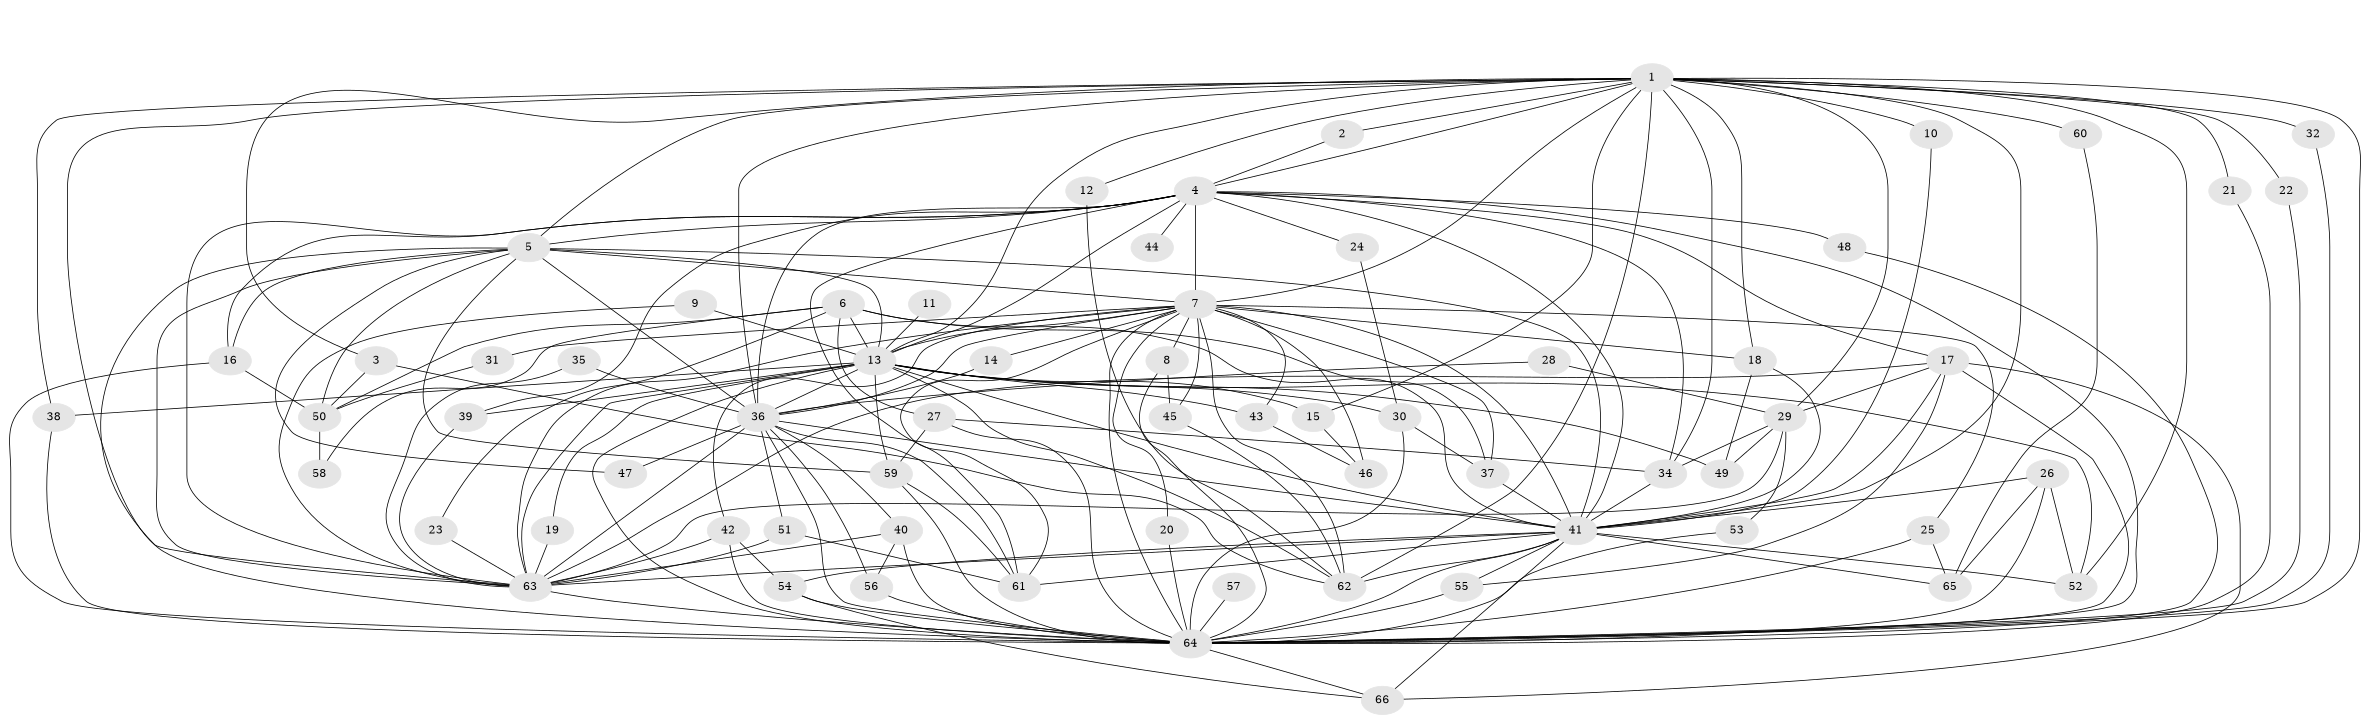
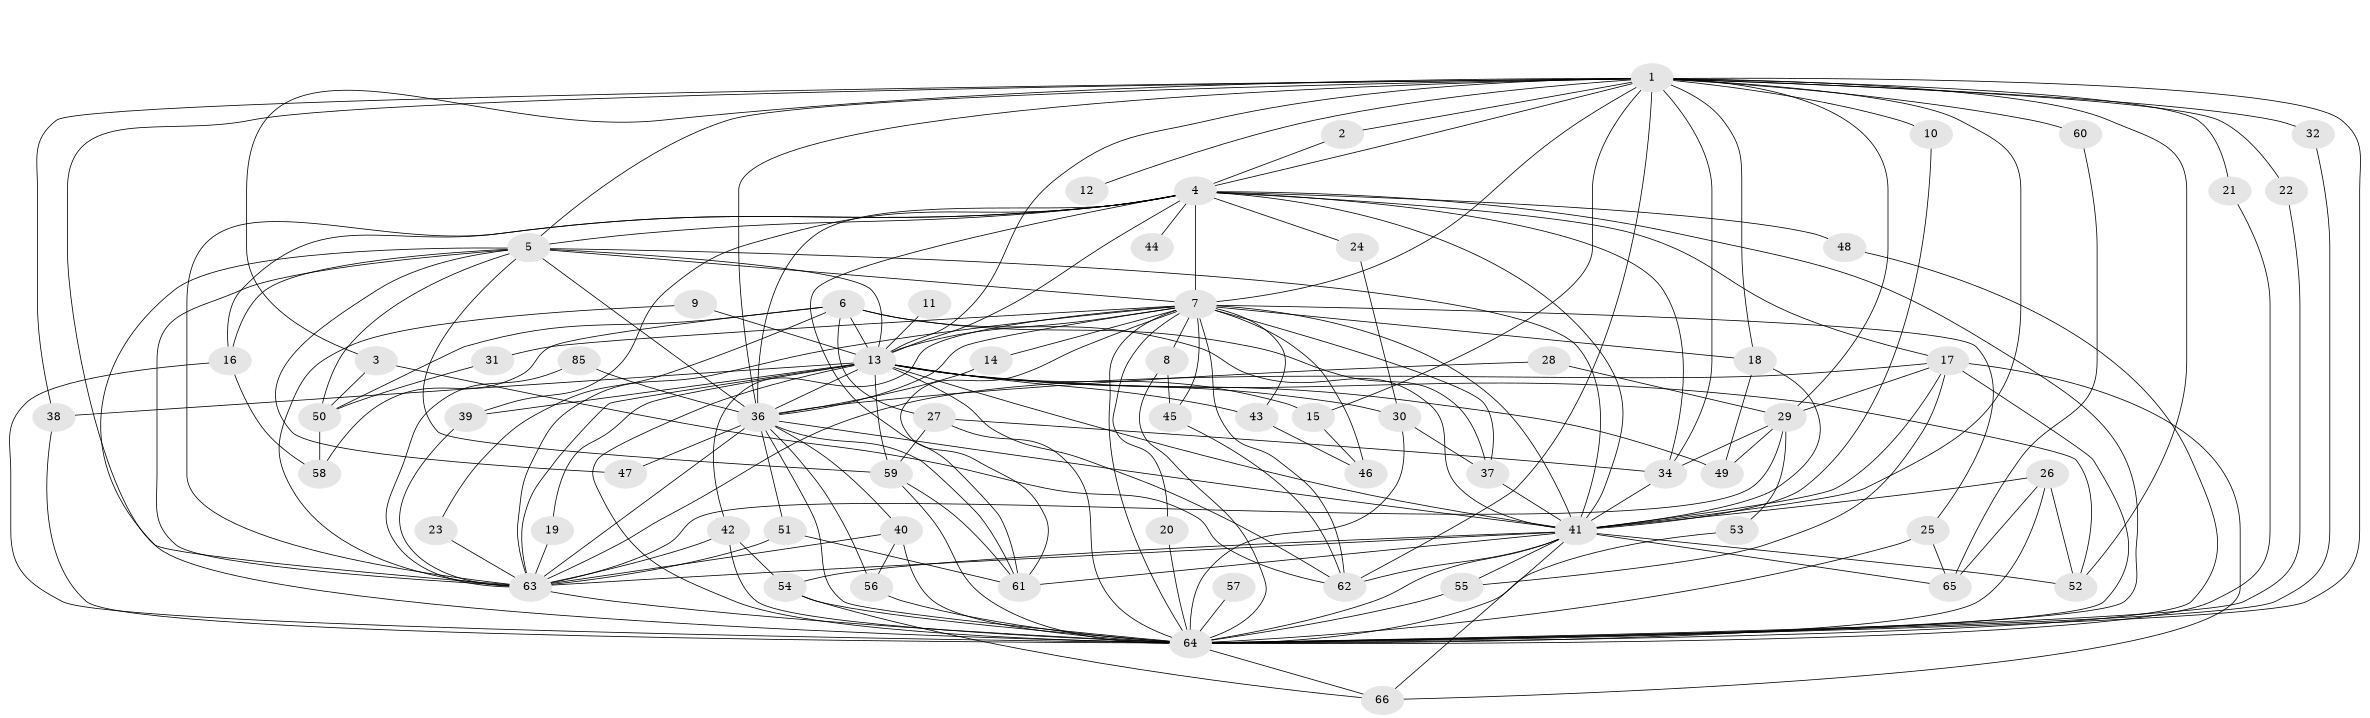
(579, 361) -> (579, 361)
(272, 387) -> (261, 426)
(1132, 413) -> none
